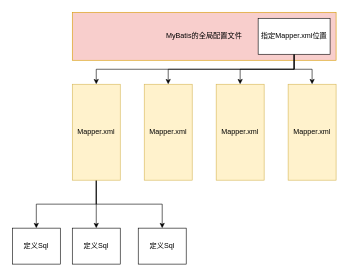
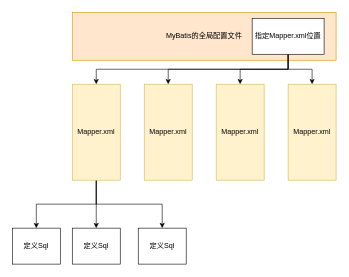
(204, 36) -> (204, 36)
(294, 36) -> (288, 36)
